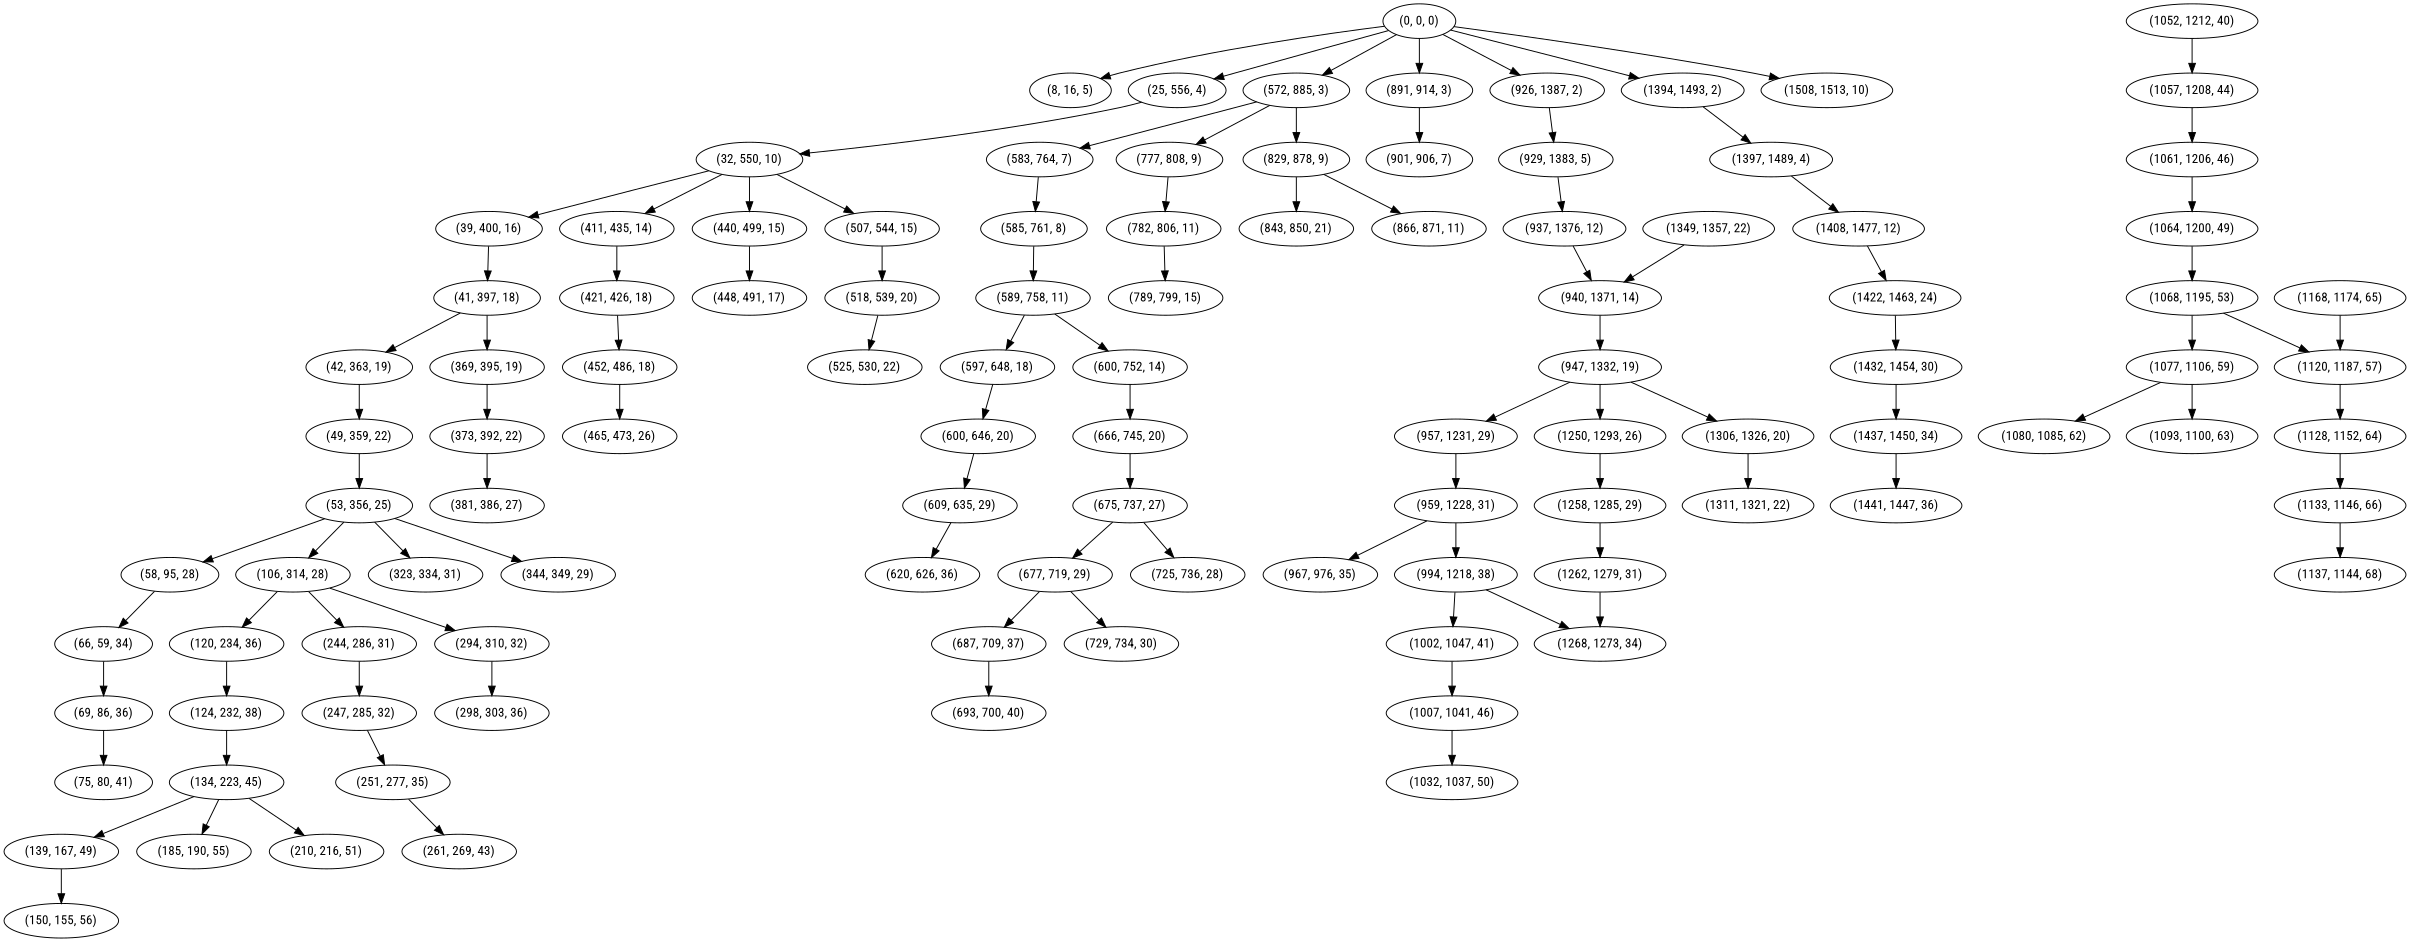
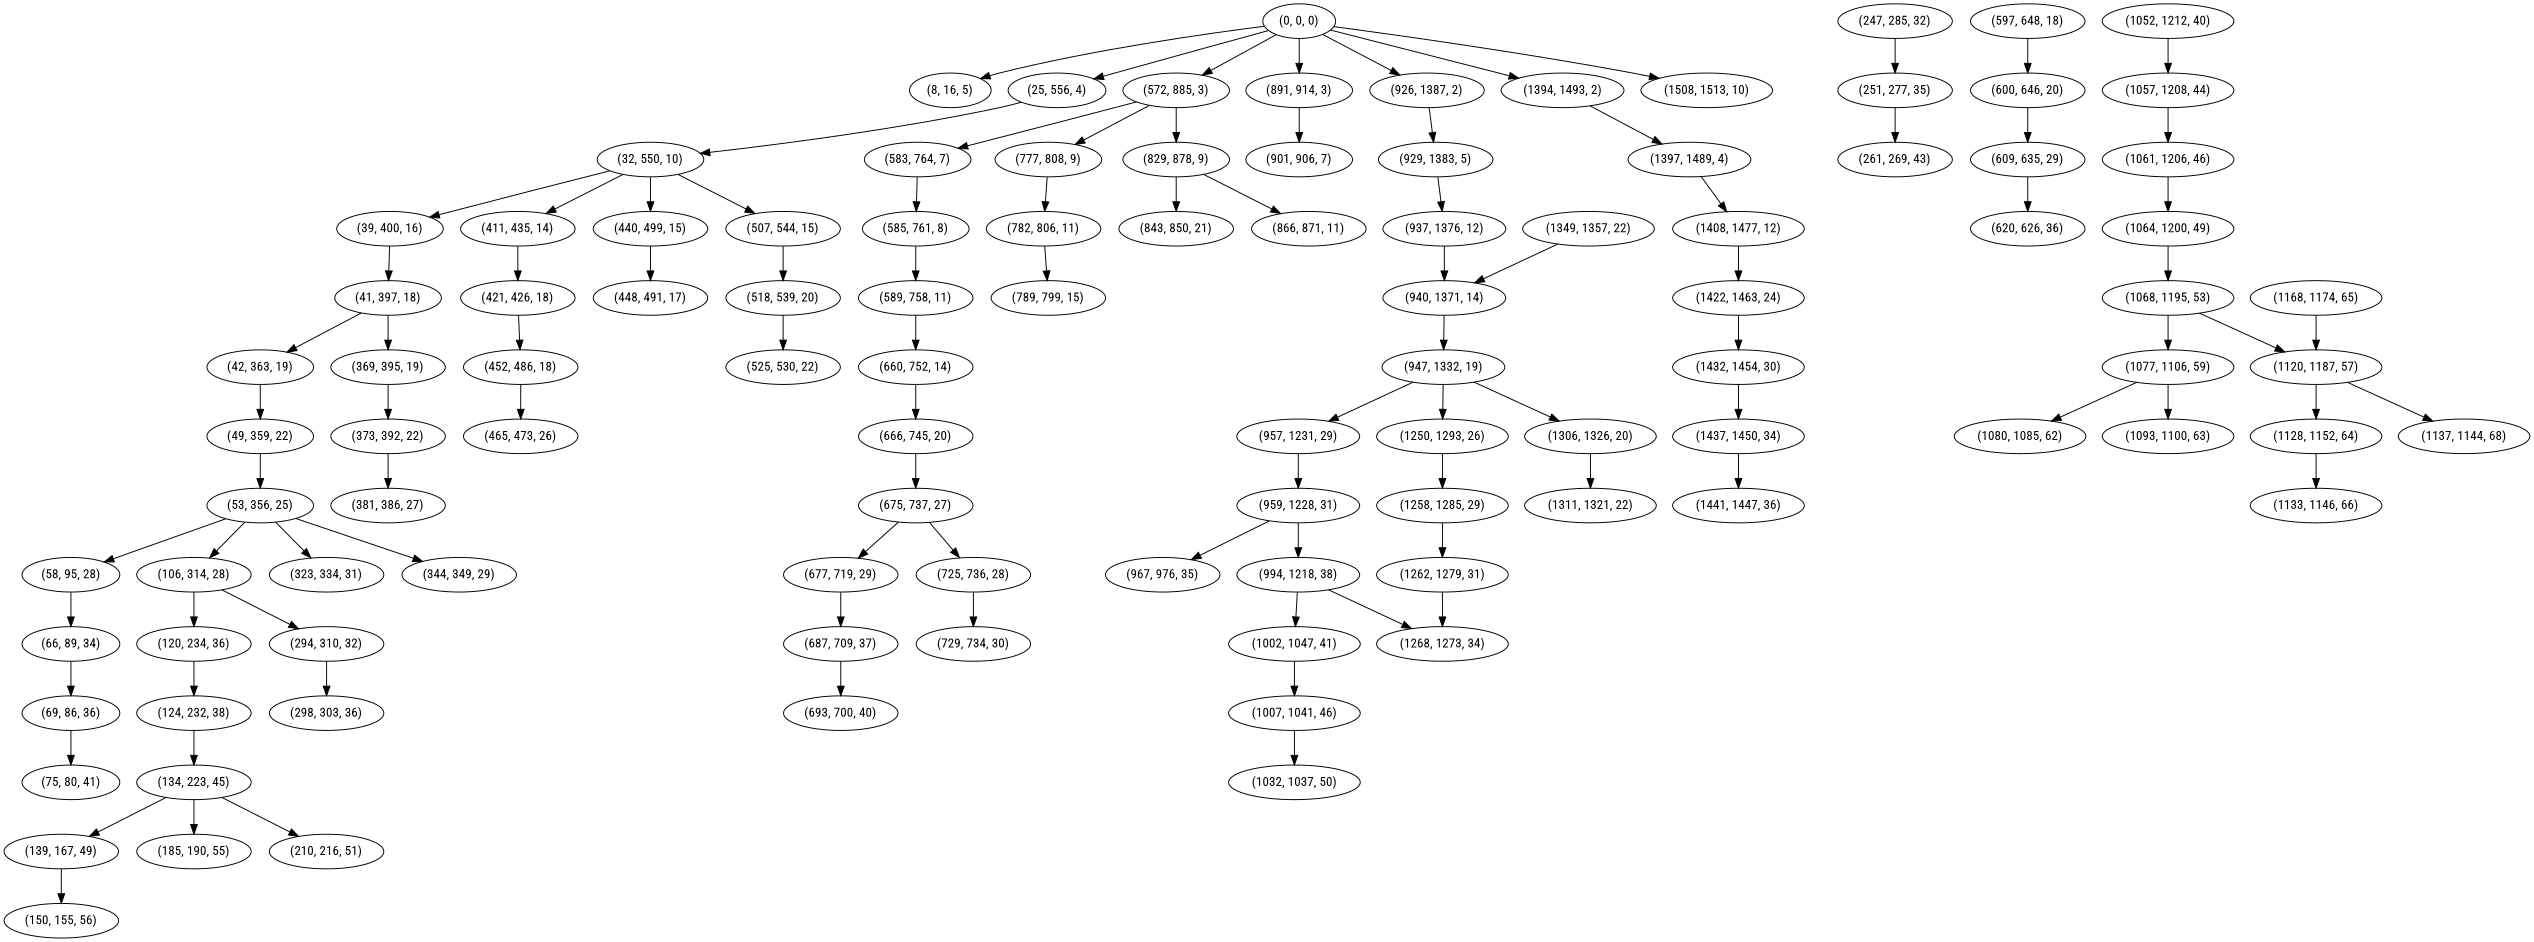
(1018, 328) -> none
(1130, 367) -> (916, 367)
(2340, 535) -> (2386, 400)
(1085, 606) -> (973, 605)
(104, 644) -> (71, 644)
(359, 644) -> none
